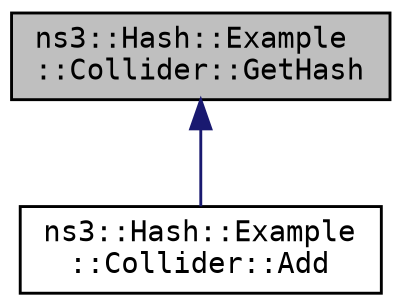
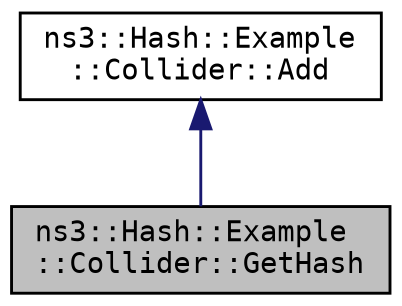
(201, 168) -> (201, 168)
